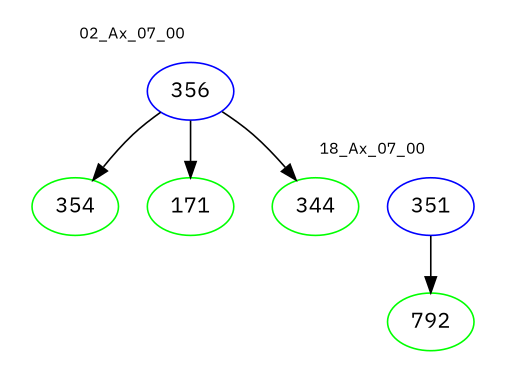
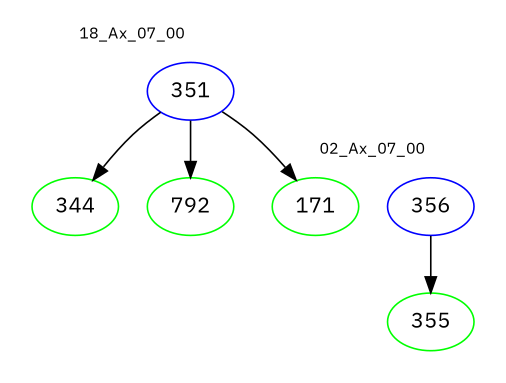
(191, 141) -> (270, 150)
(270, 150) -> (130, 137)
(75, 207) -> (431, 322)
